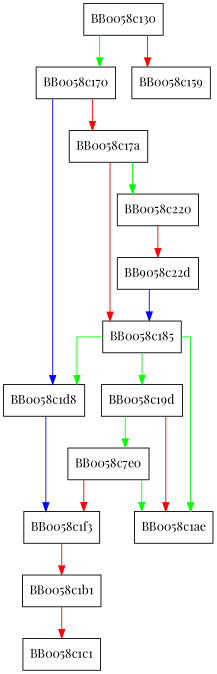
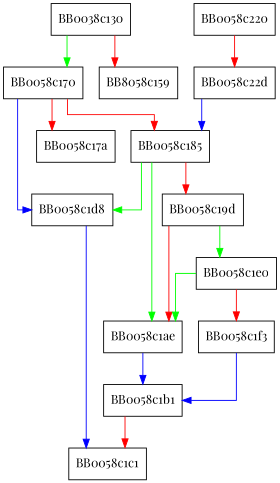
(123, 19) -> (91, 19)
(171, 83) -> (138, 83)
(133, 174) -> none
(110, 237) -> (106, 115)
(158, 273) -> (235, 83)
(142, 364) -> (186, 174)
none -> (143, 364)
(46, 460) -> (86, 332)
(108, 464) -> (236, 273)
(62, 555) -> (236, 399)
